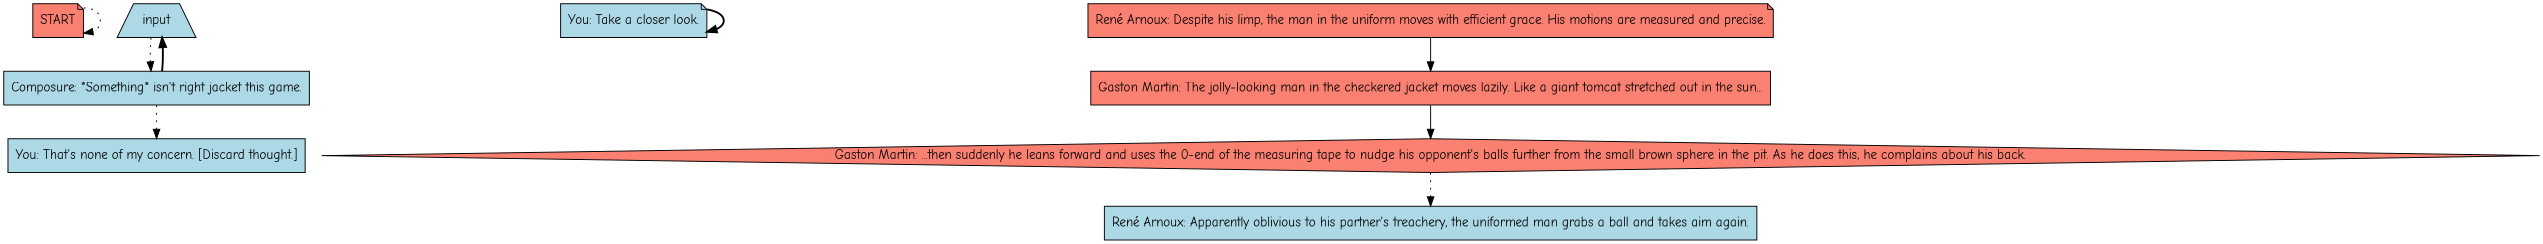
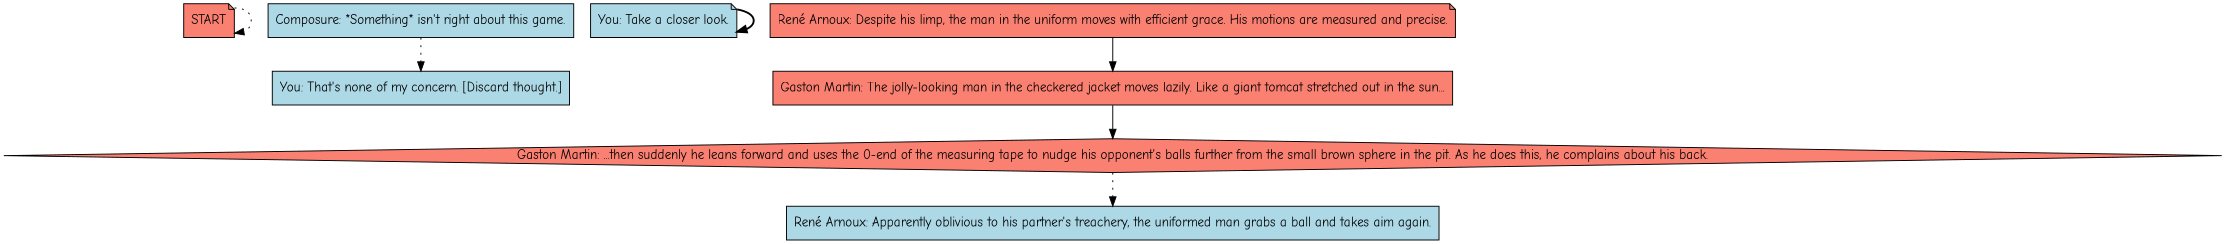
(157, 21) -> none
(157, 88) -> (421, 21)
